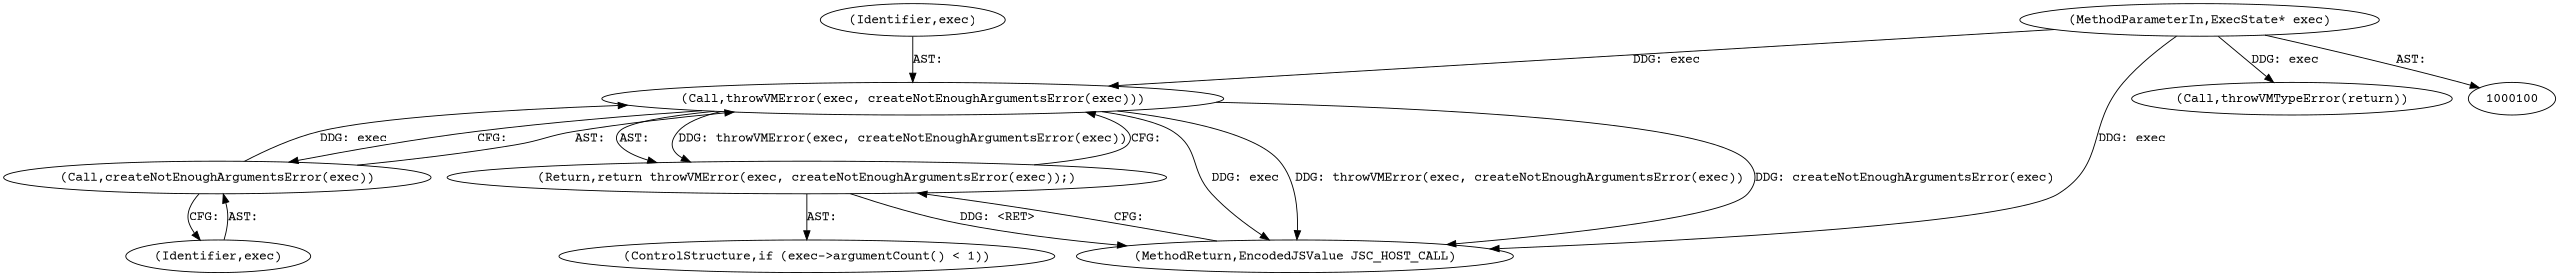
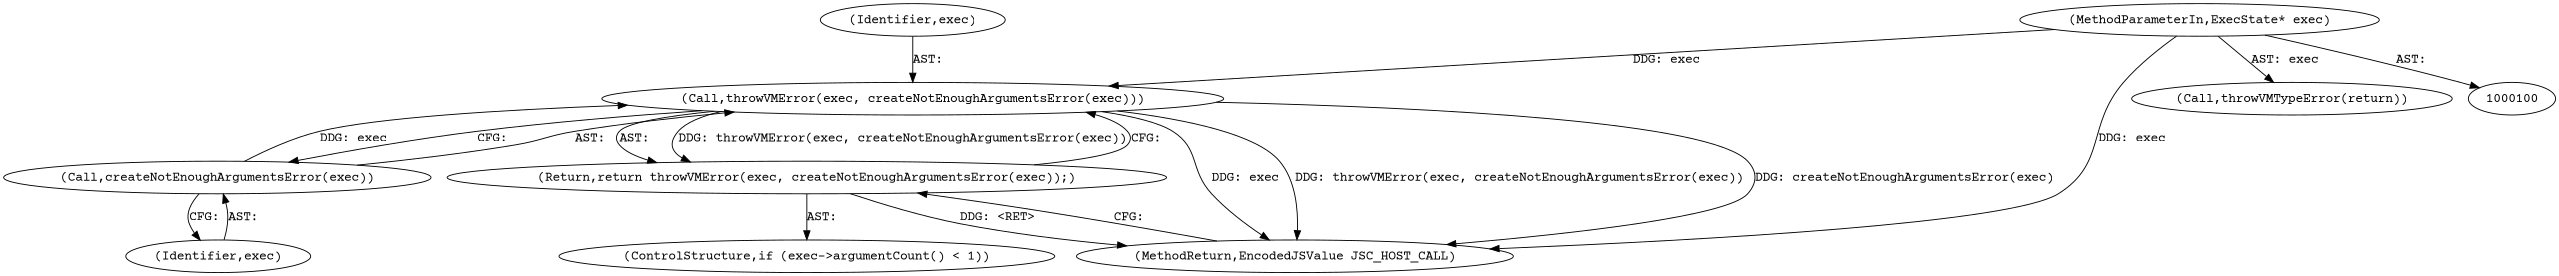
(2285, 59) -> (2285, 59)
